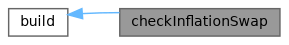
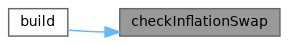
(101, 13) -> (86, 31)
